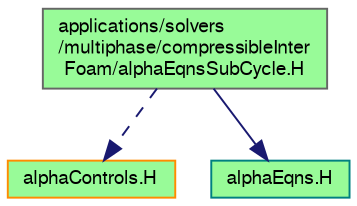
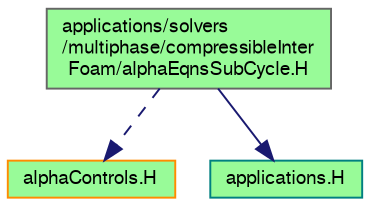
(280, 179) -> (286, 179)
